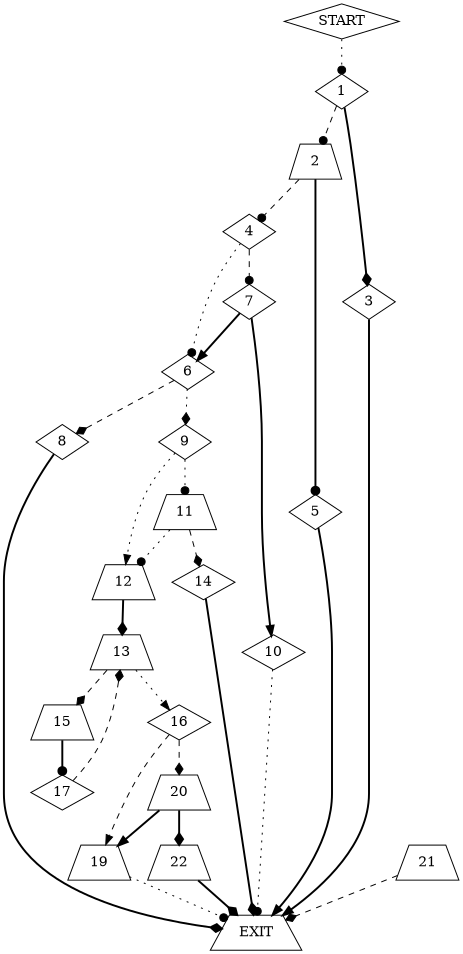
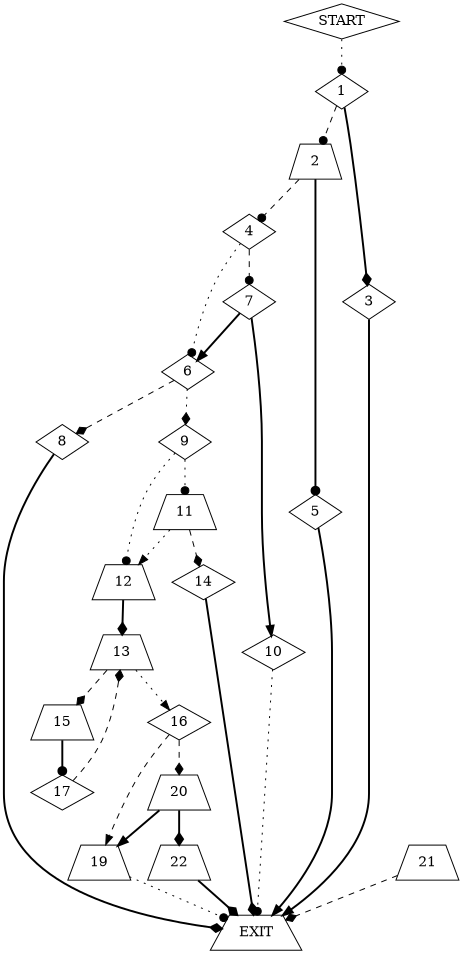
(143, 500) -> (143, 500)
(158, 544) -> (158, 544)
